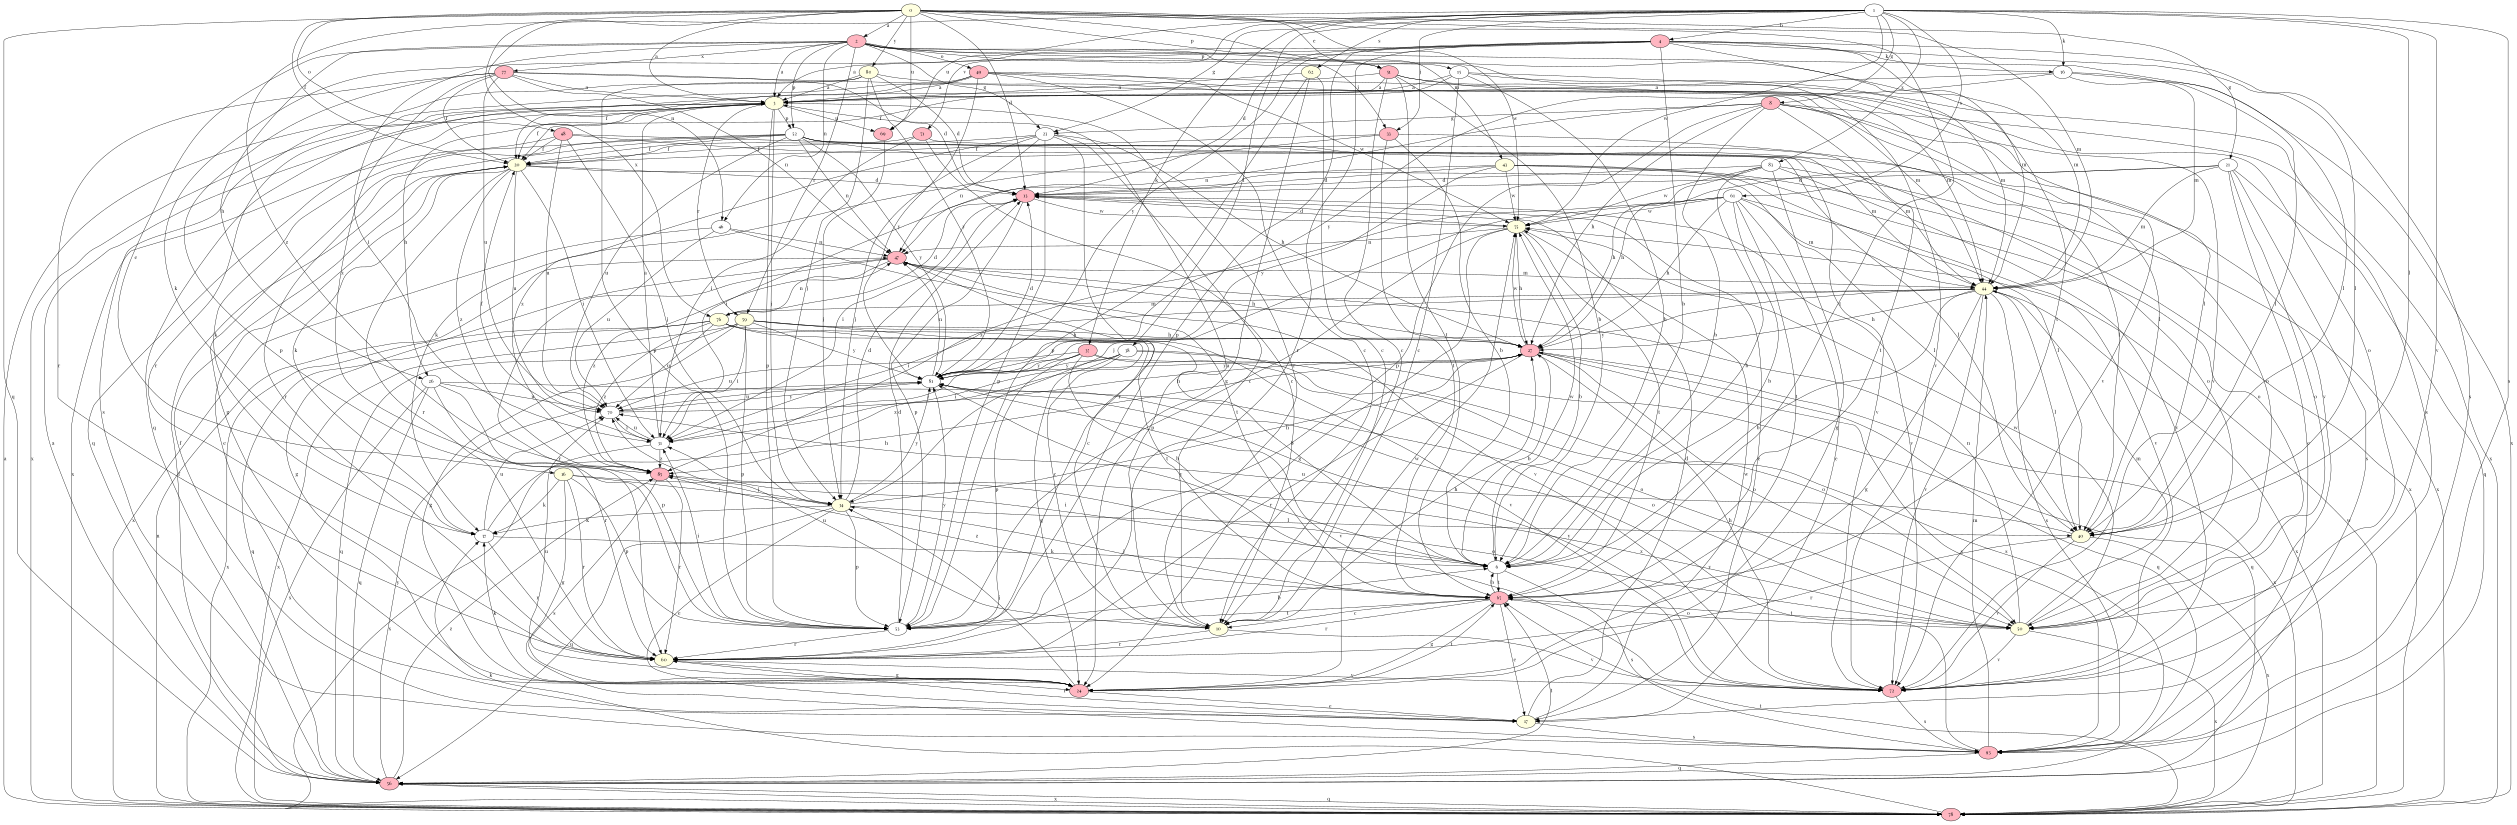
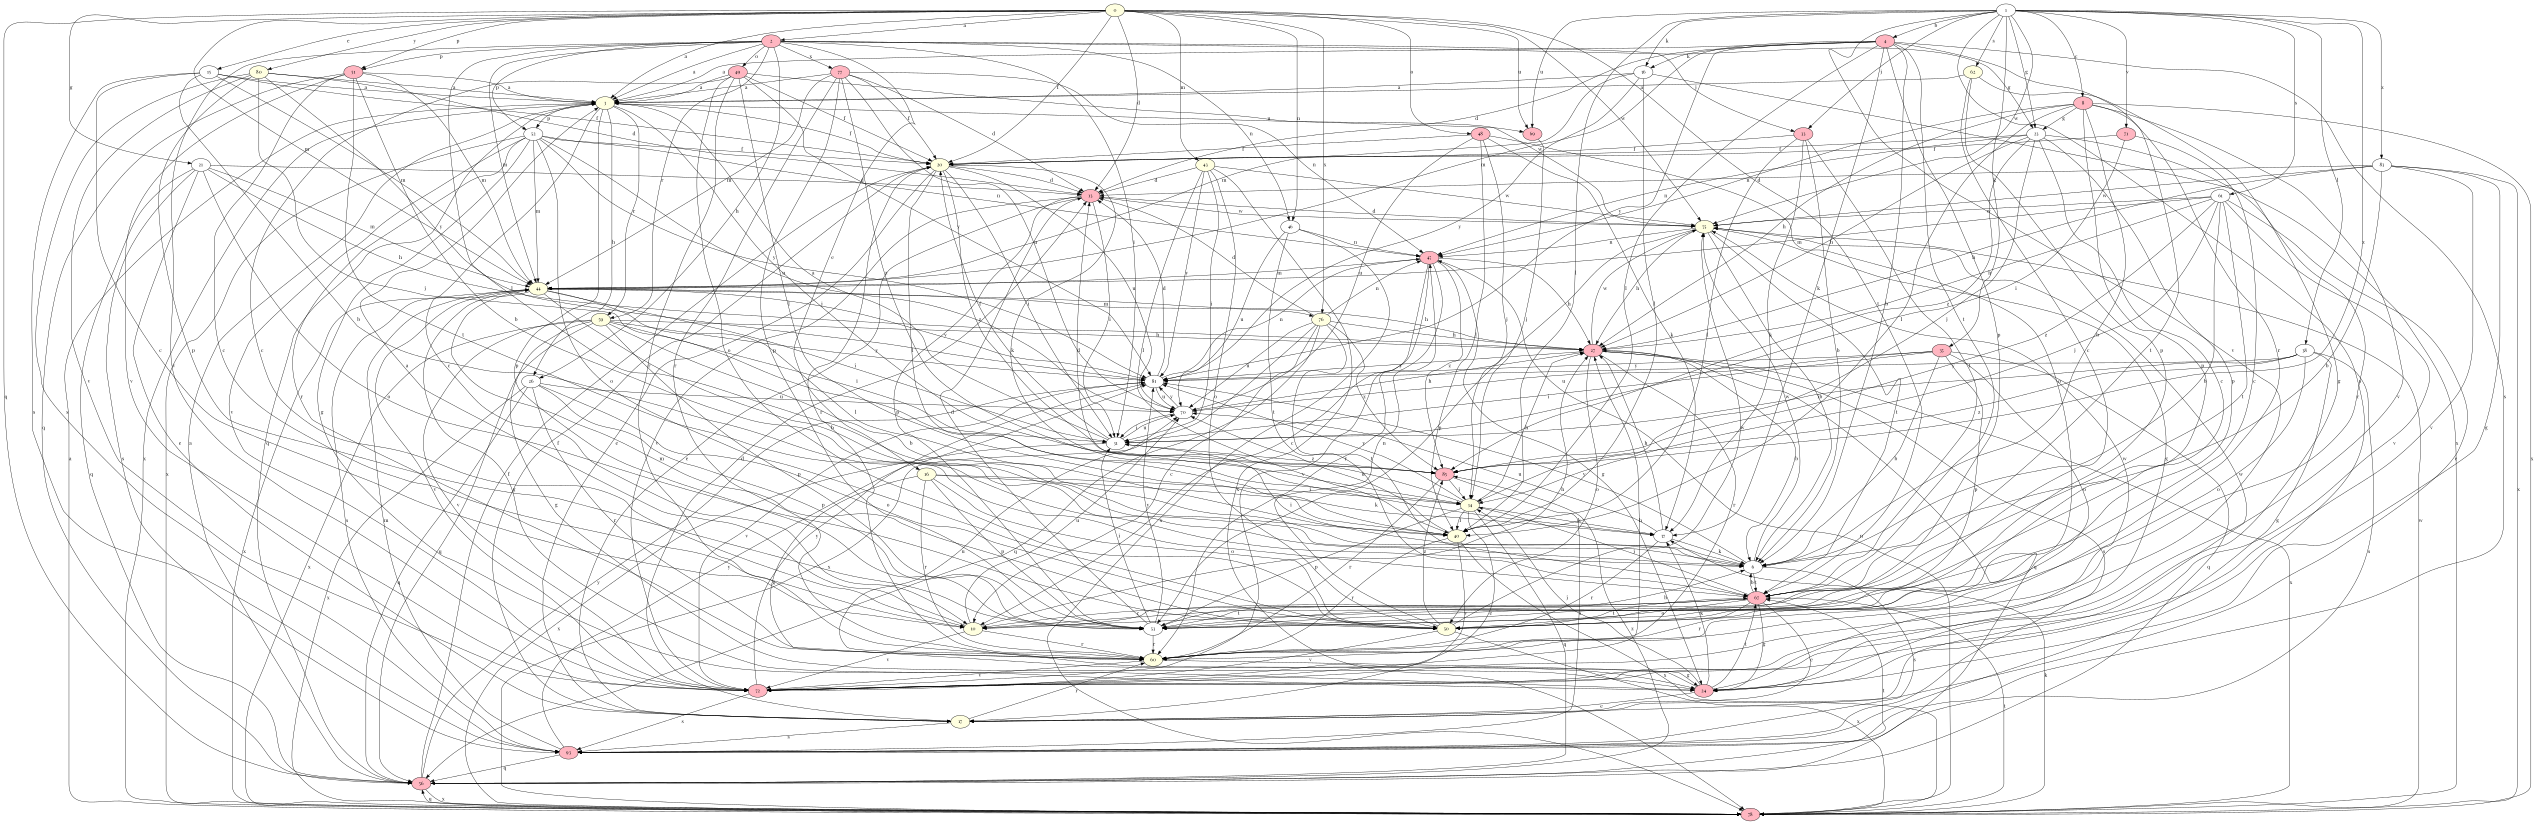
(1892, 57) -> (2076, 57)
(1476, 146) -> none
(1057, 559) -> none
